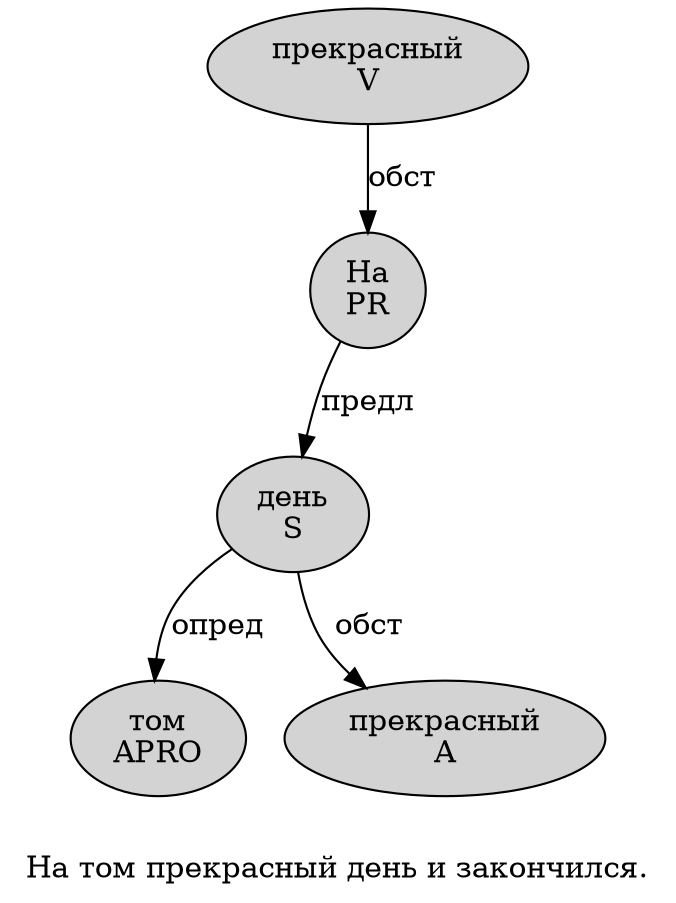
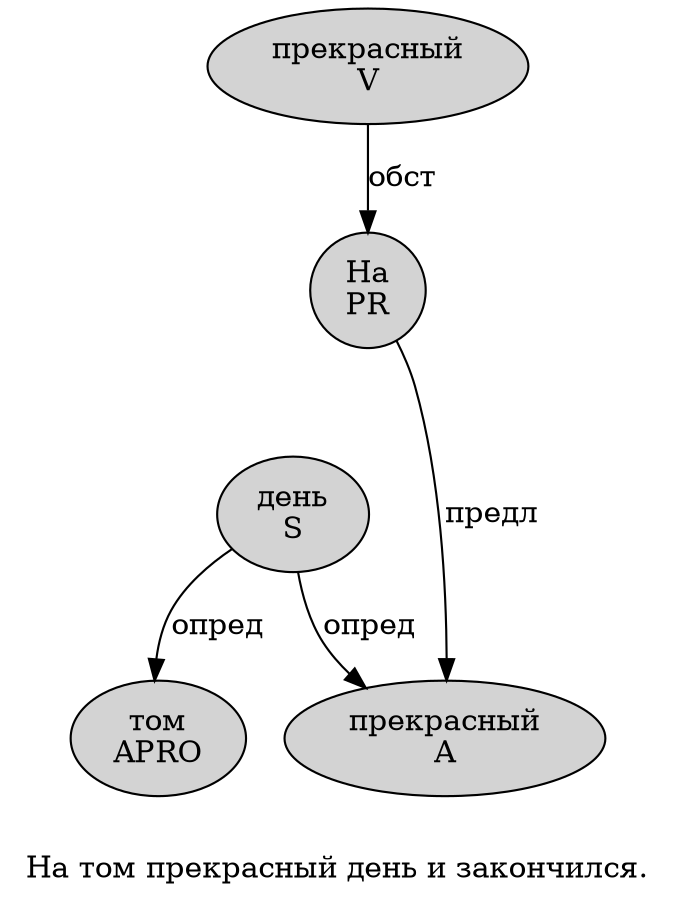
(321, 387) -> (437, 497)
(369, 626) -> (369, 626)
